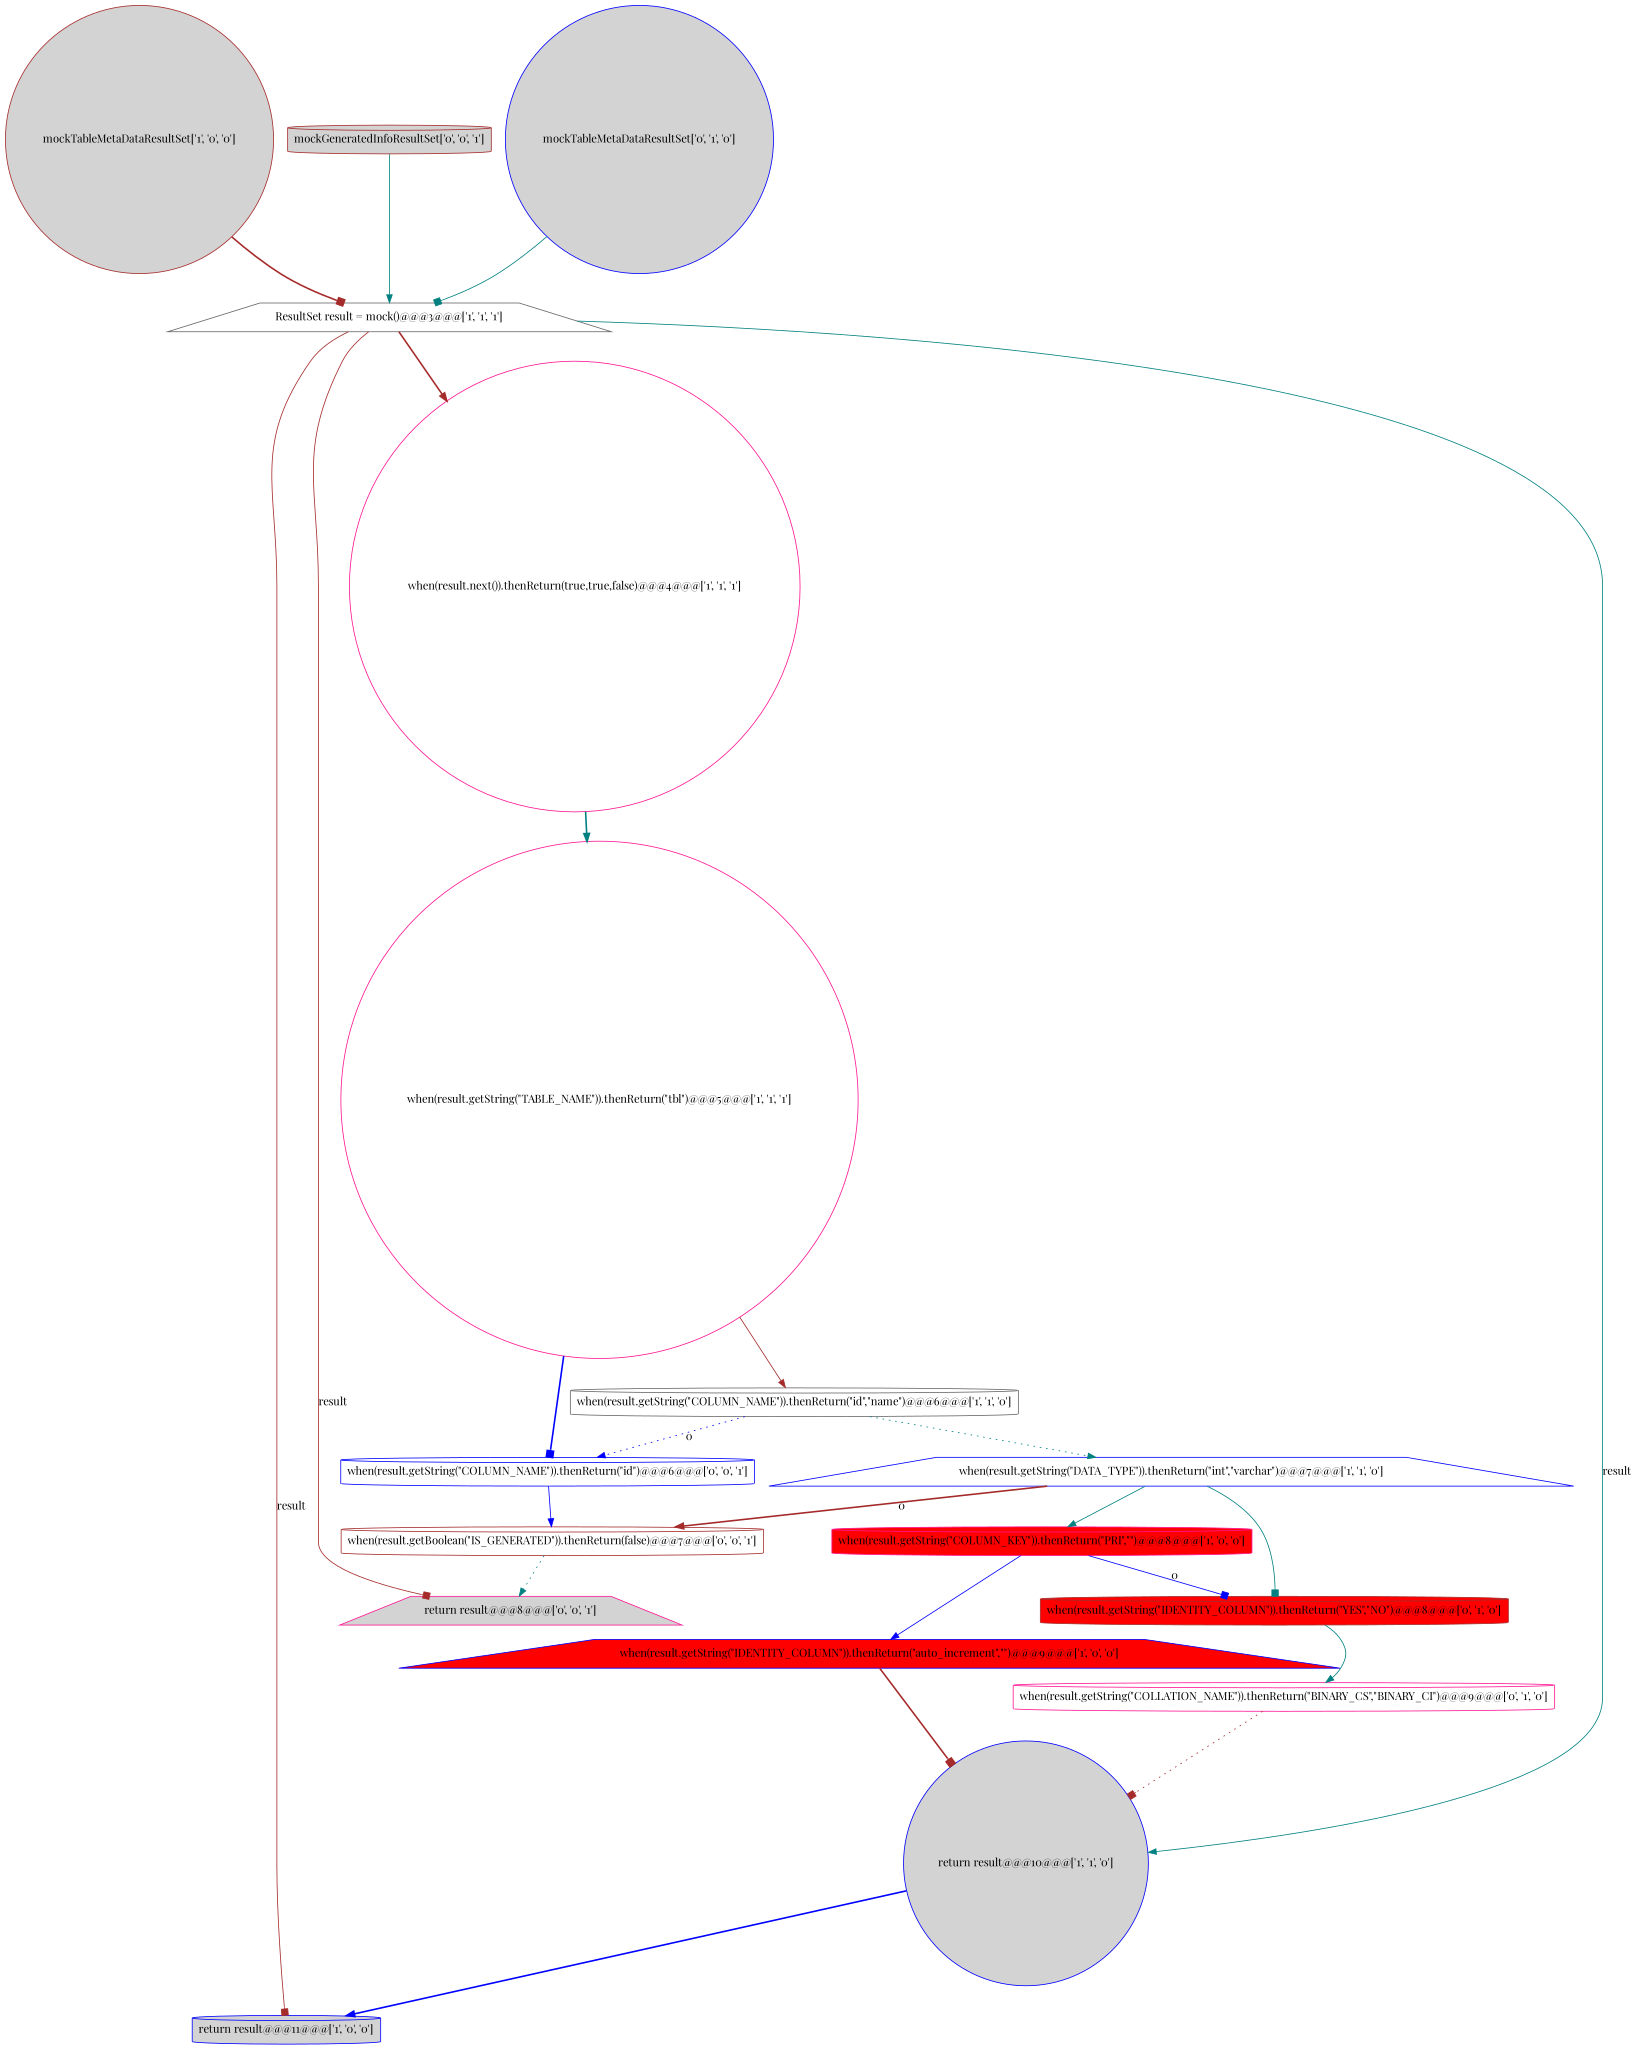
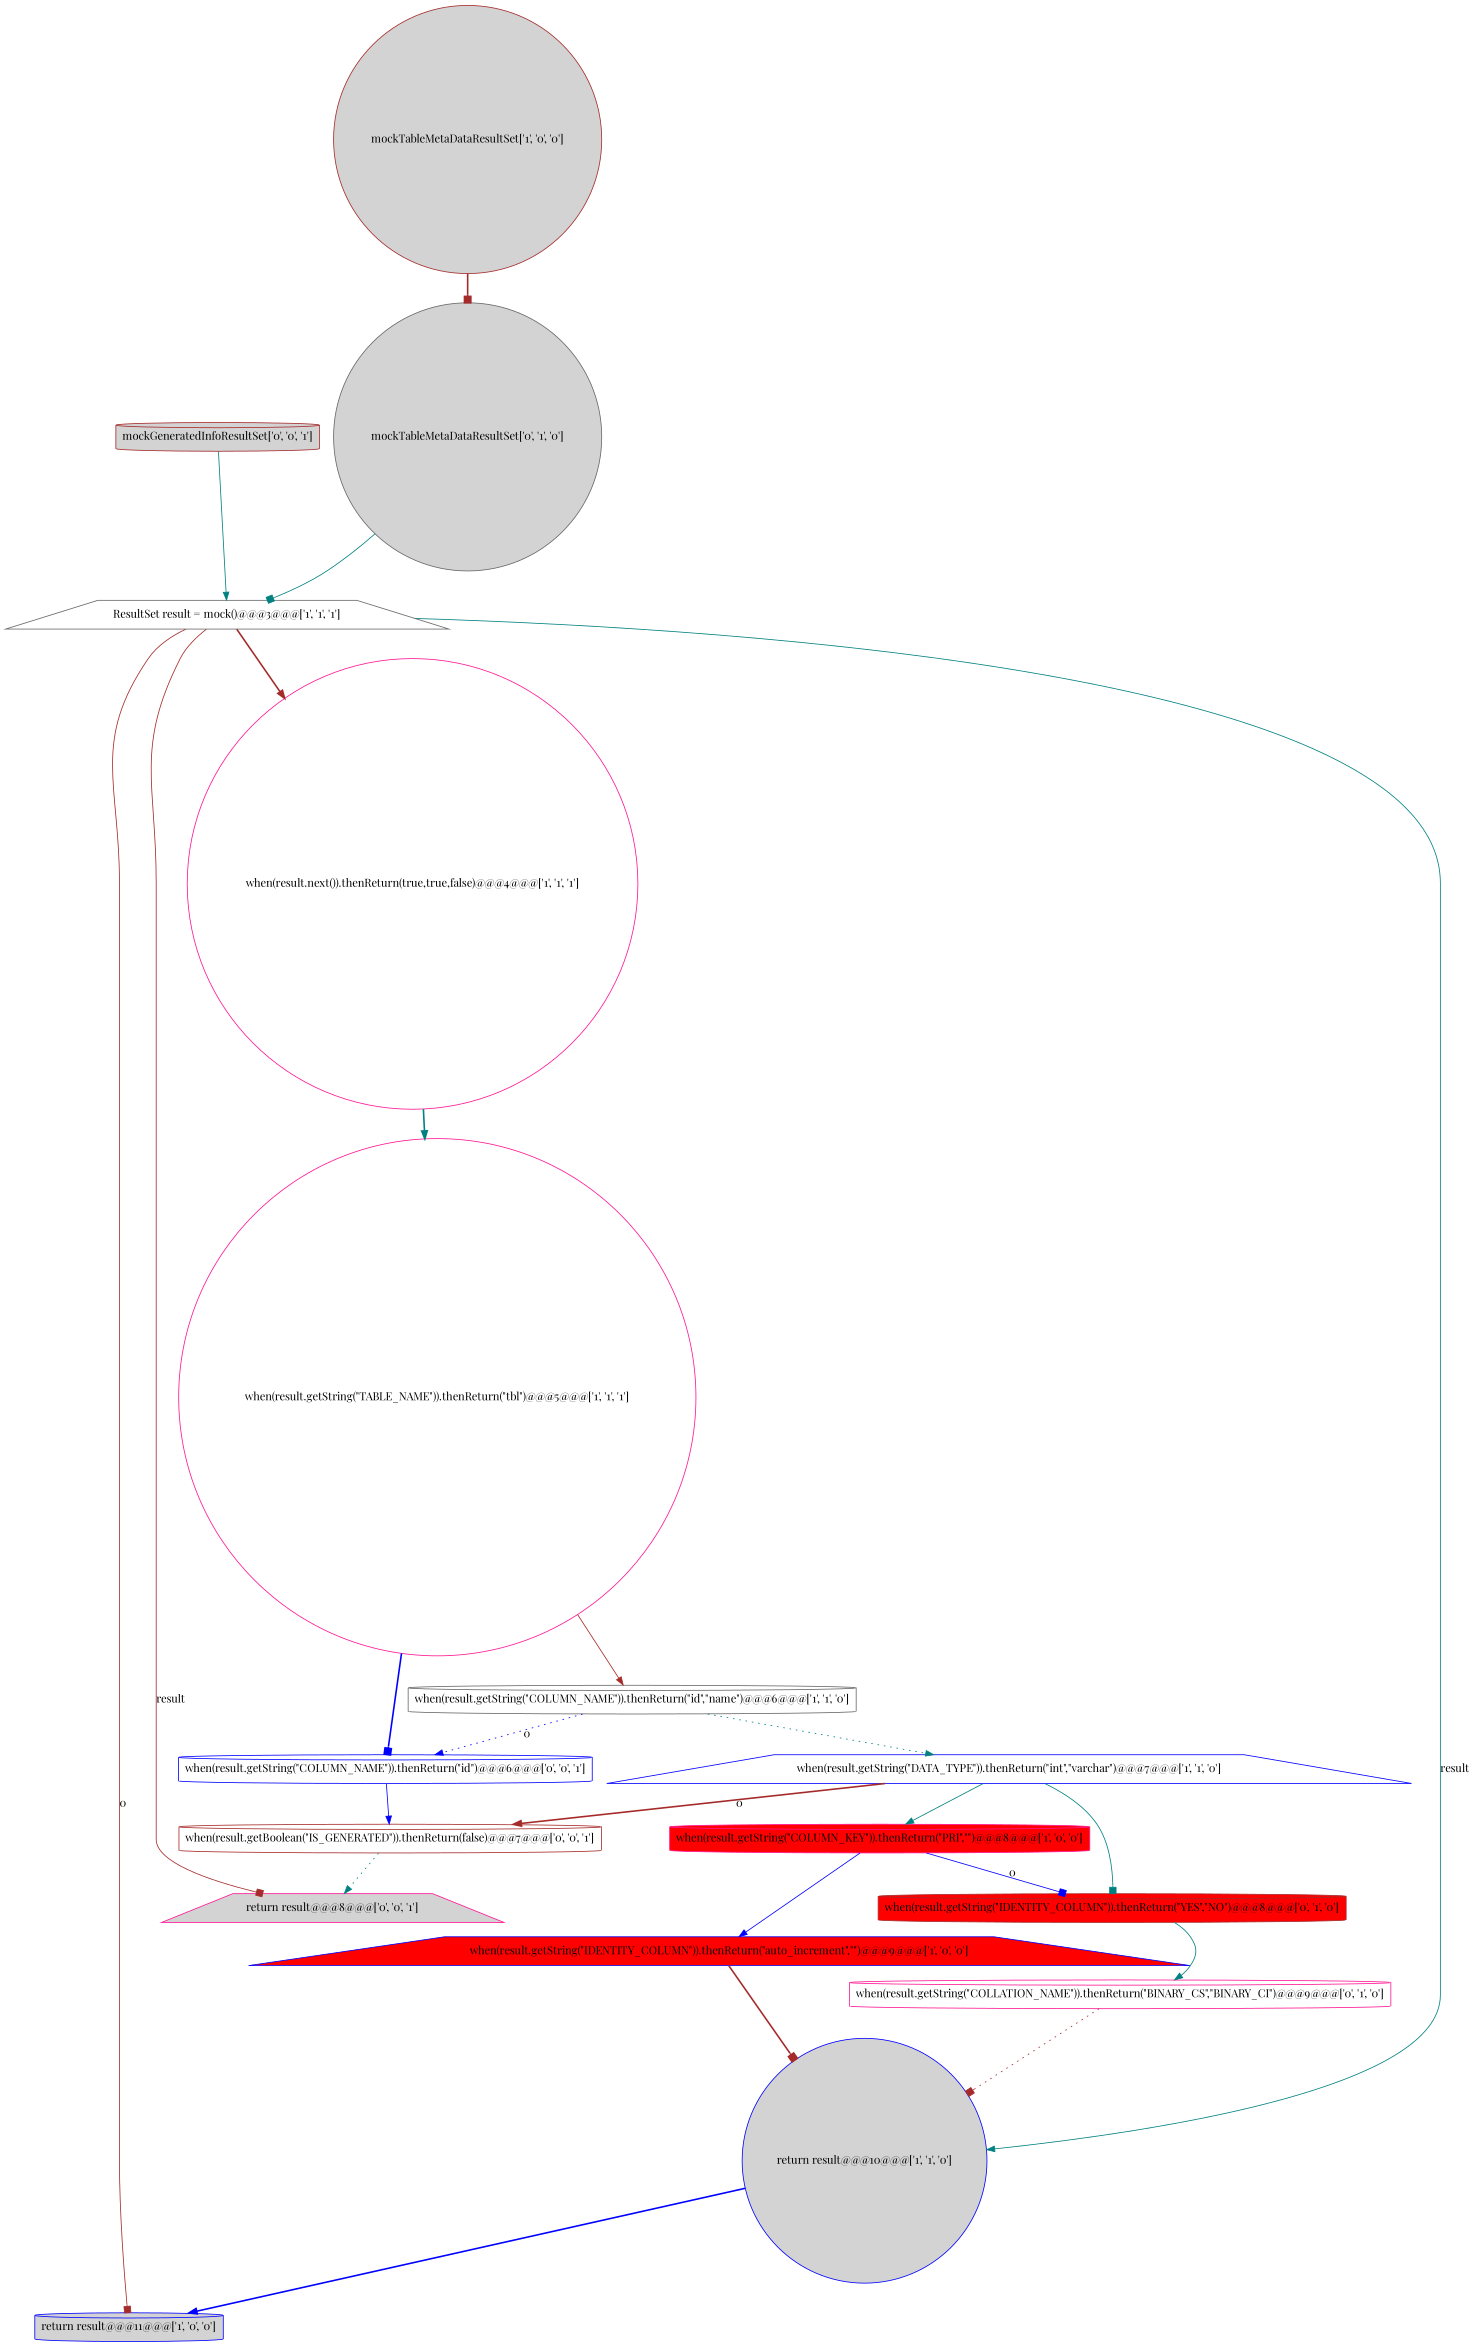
(639, 139) -> (468, 437)
(281, 274) -> (468, 284)
(292, 1506) -> (123, 1804)
